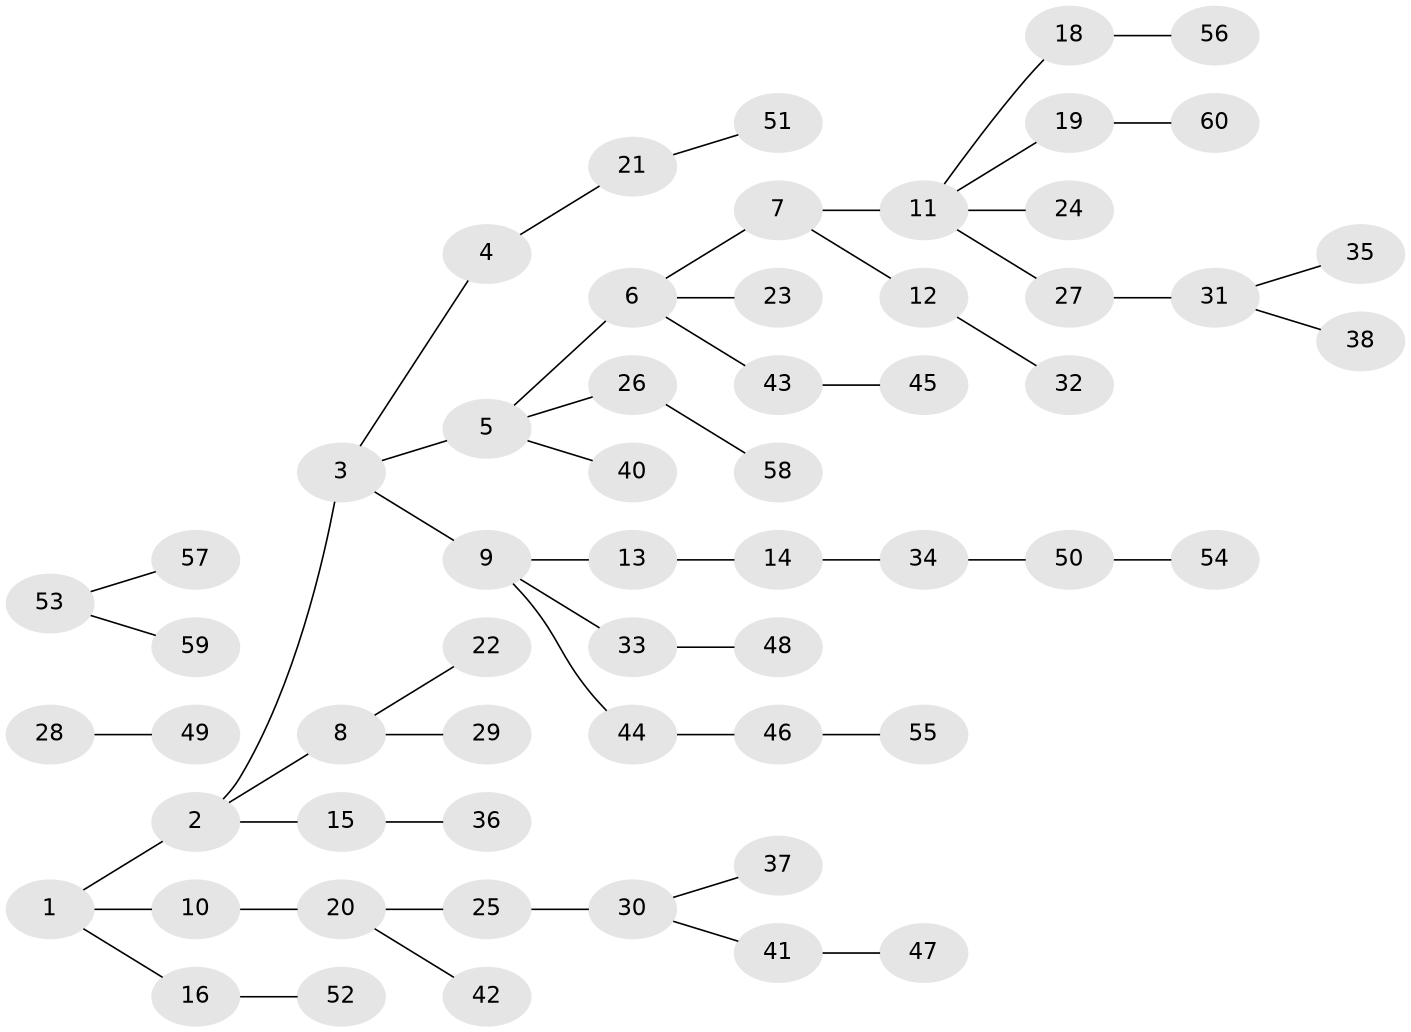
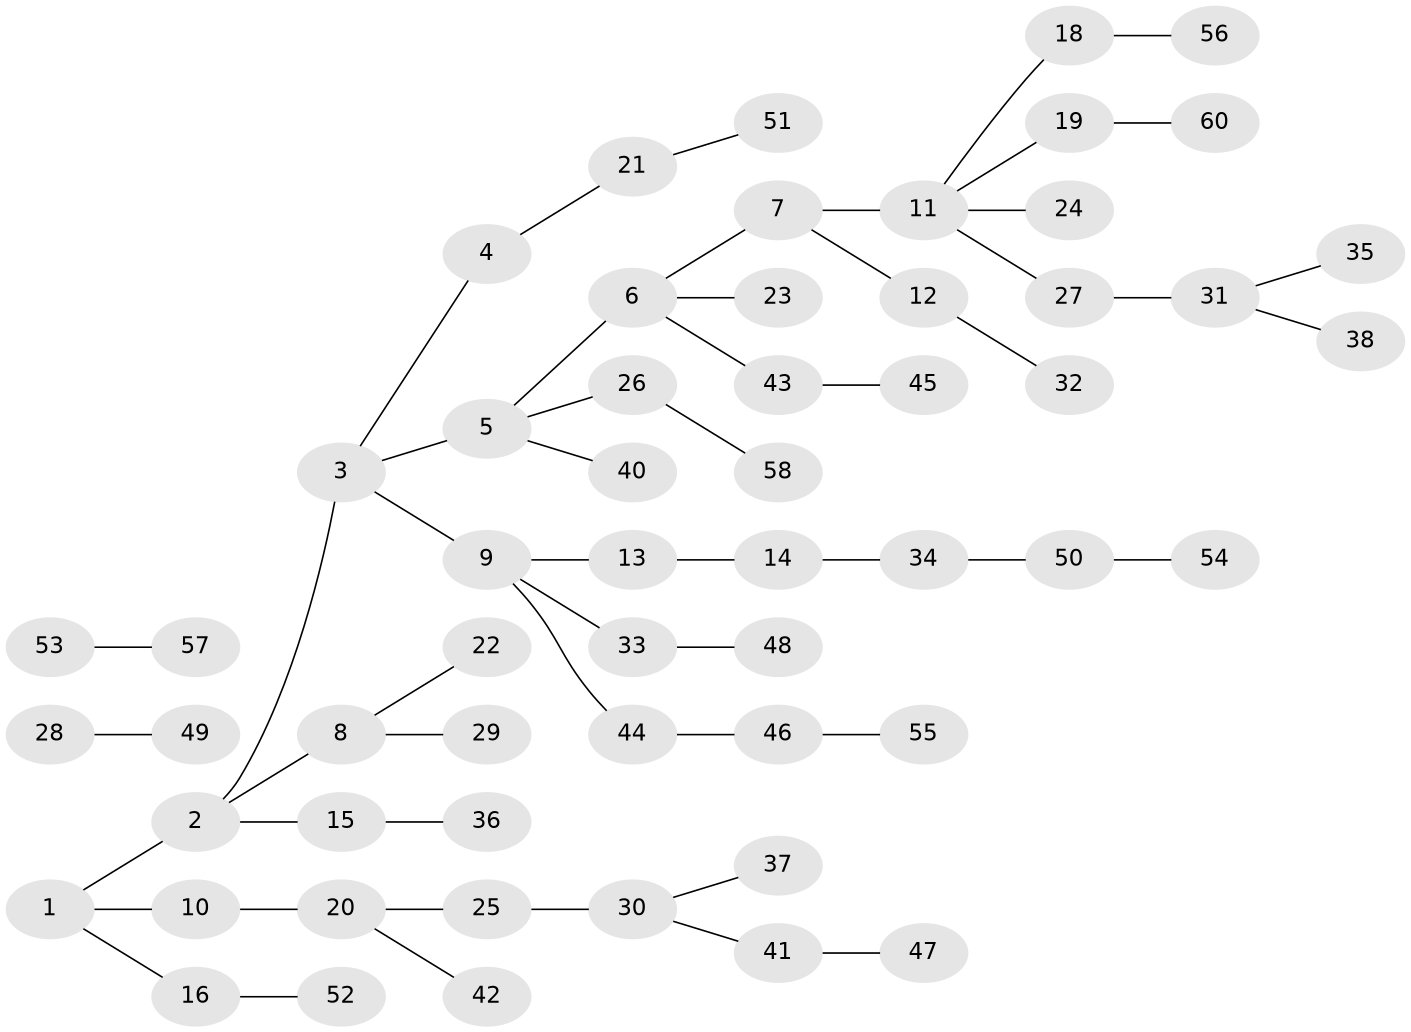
(196, 647) -> none
